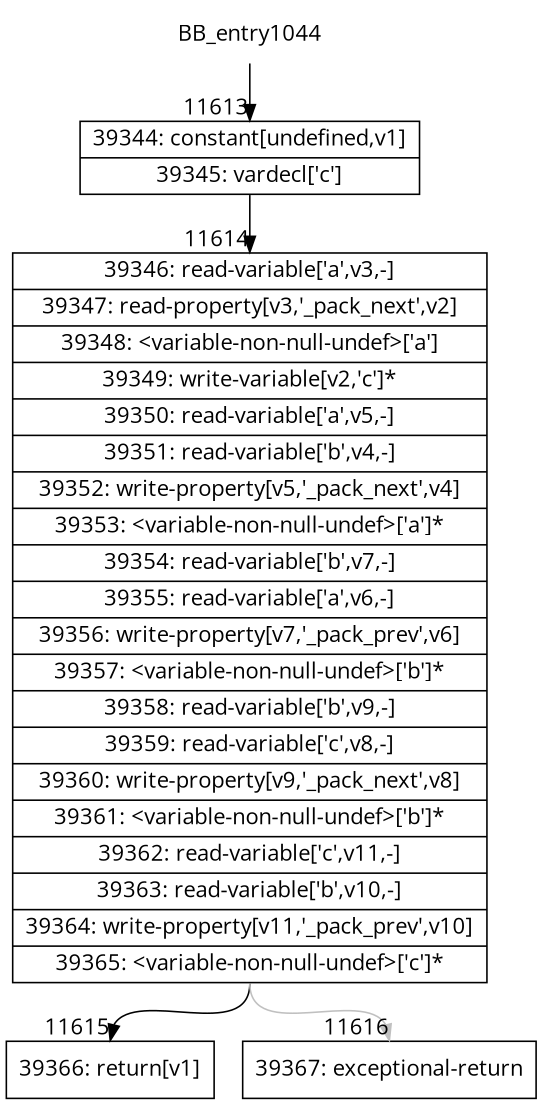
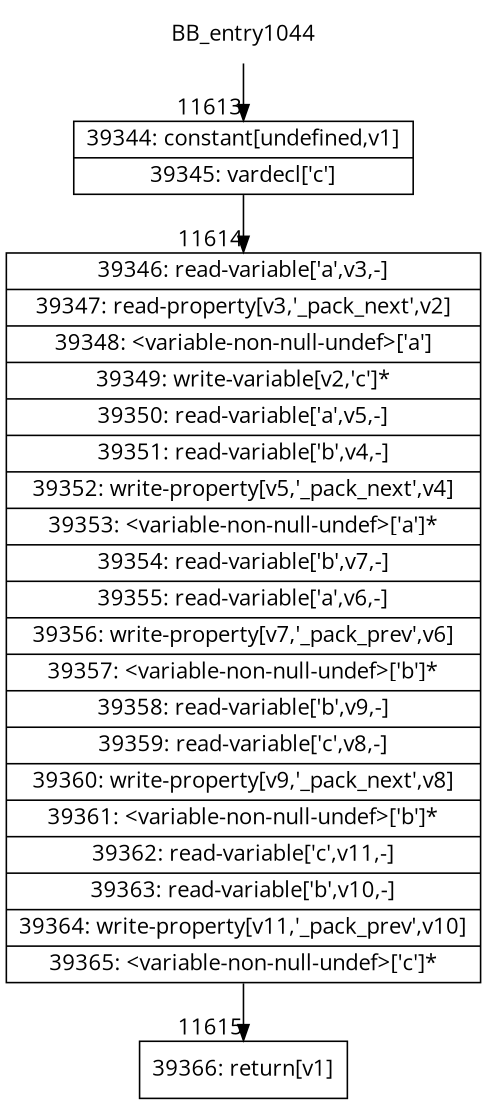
(389, 1070) -> none
